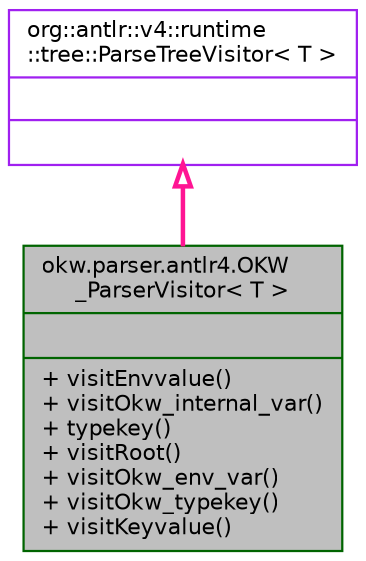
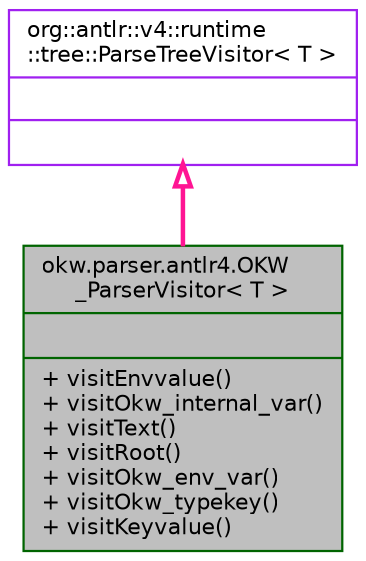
(107, 429) -> (110, 429)
